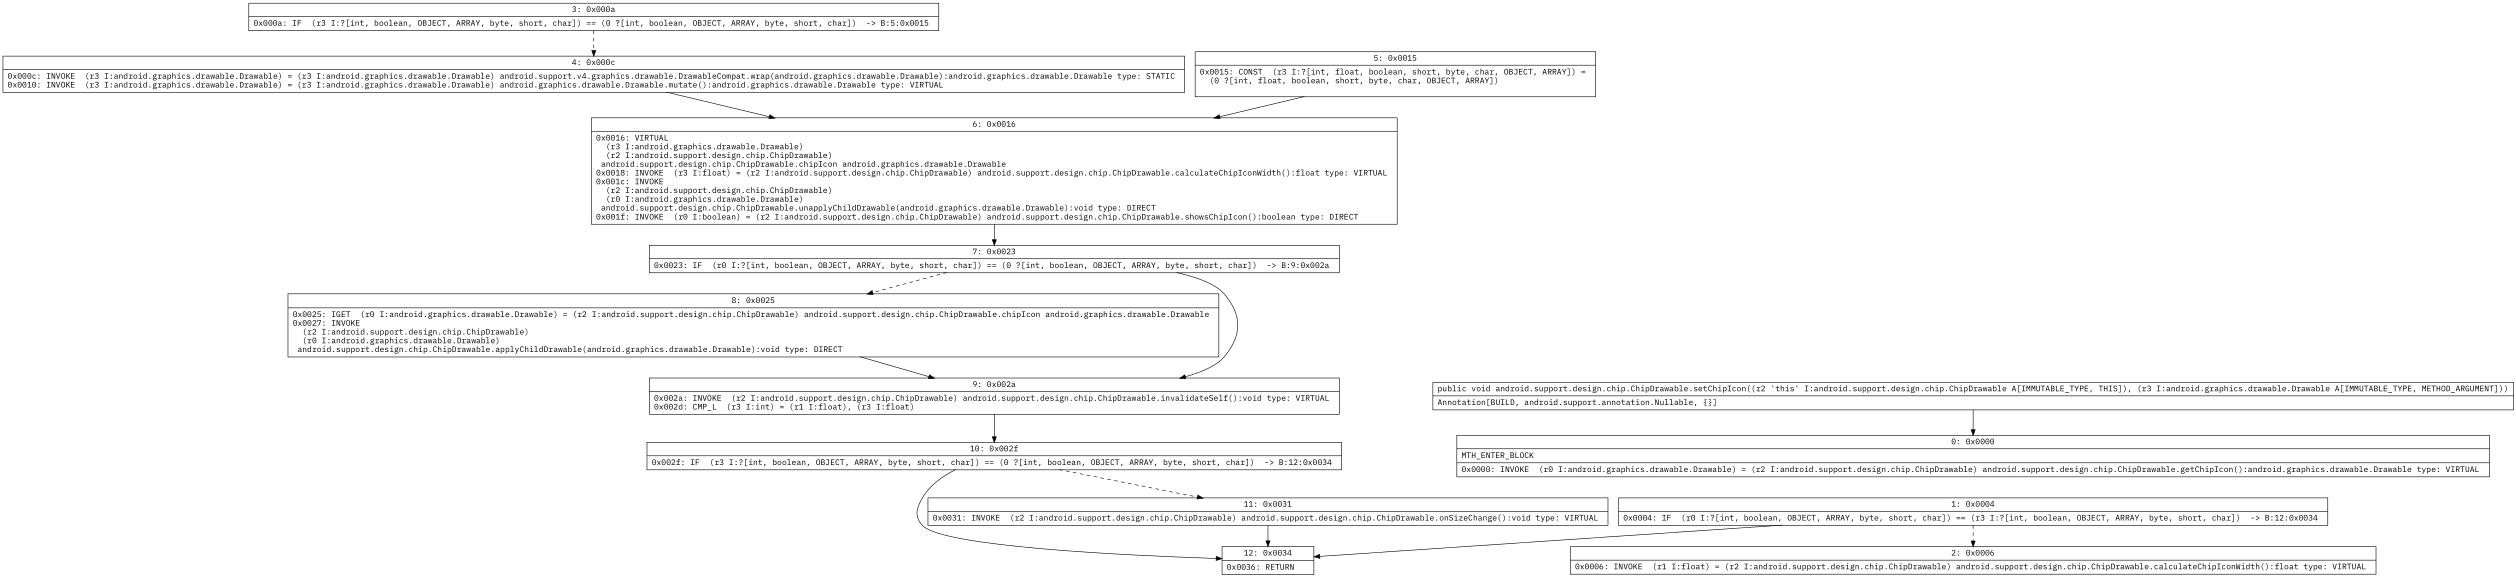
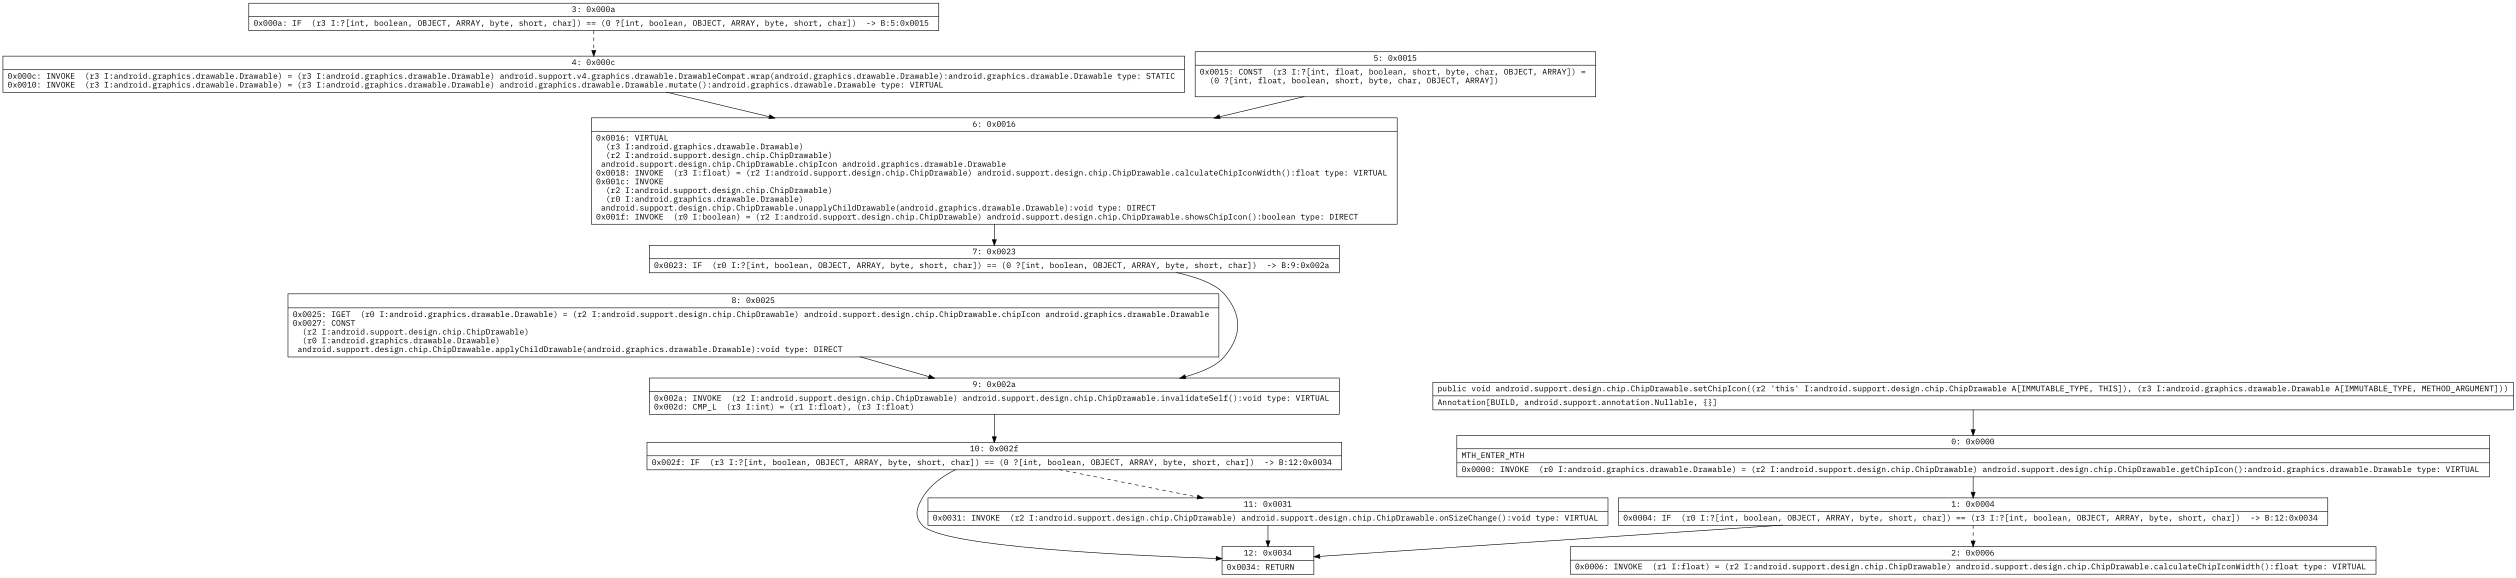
(910, 283) -> none
(332, 323) -> (329, 323)
(1498, 455) -> (1493, 455)
none -> (1973, 484)
(1268, 567) -> (1268, 567)
